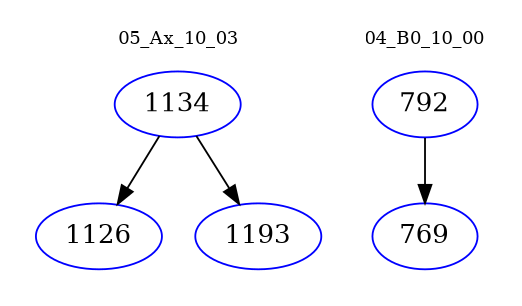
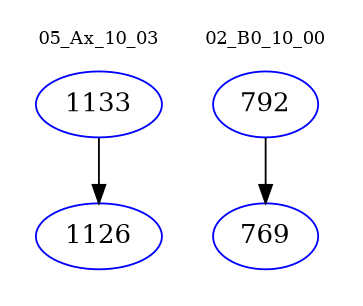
(425, 39) -> (266, 39)
(178, 104) -> (99, 104)
(258, 236) -> none
